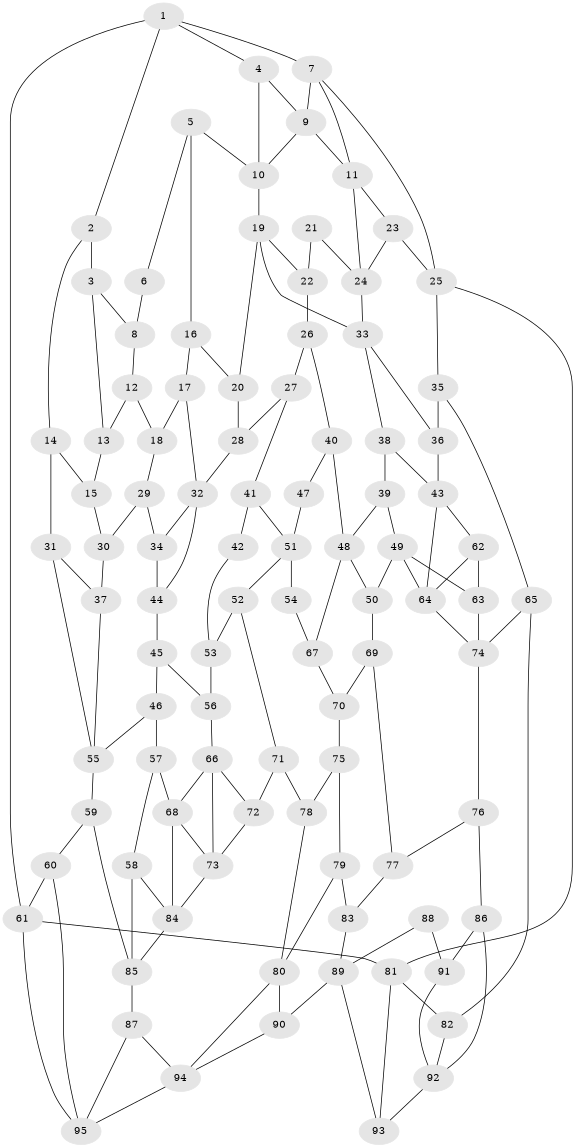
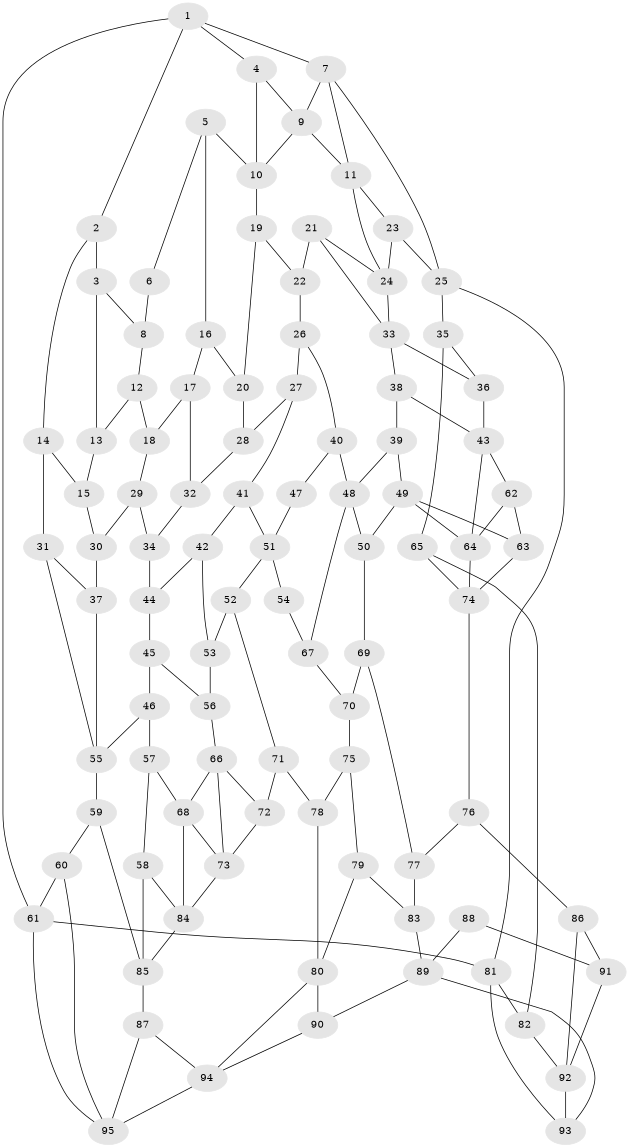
(288, 299) -> (351, 282)
(187, 550) -> (176, 574)
